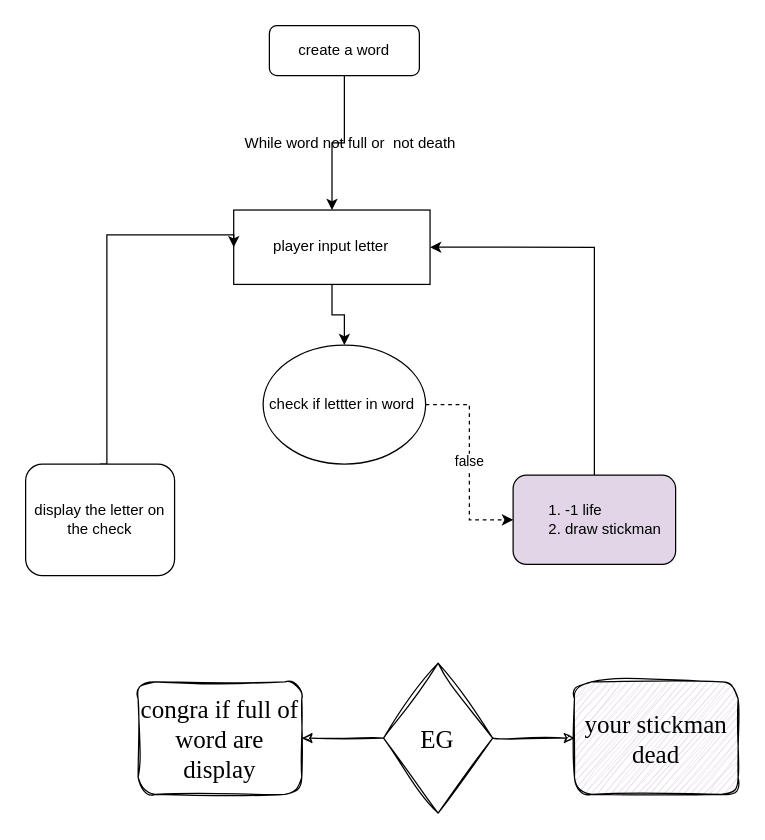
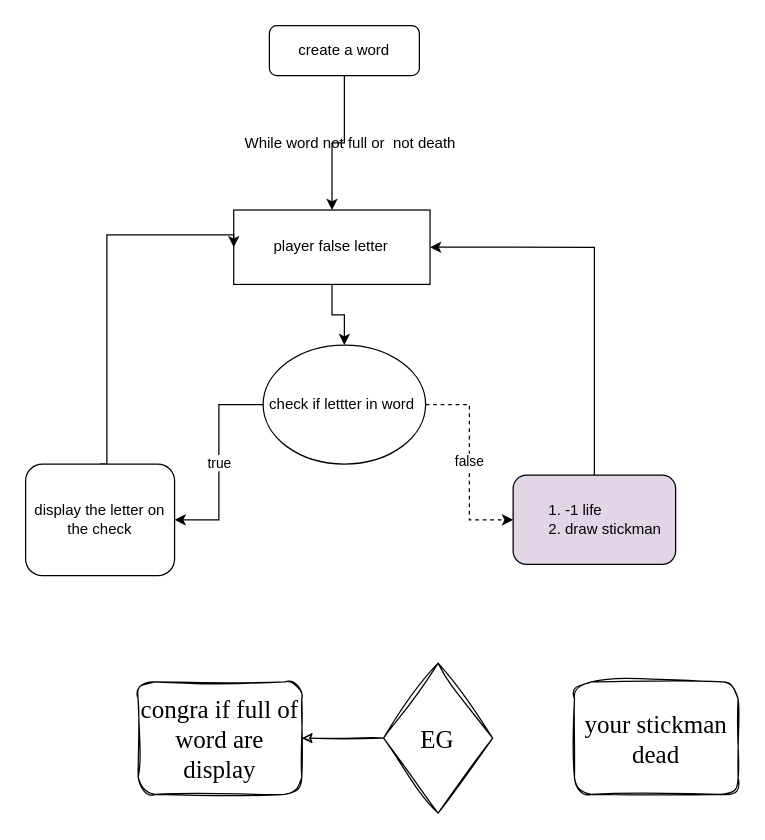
(331, 247) -> (331, 247)
none -> (219, 458)
(529, 738) -> none
(656, 738) -> (656, 738)
